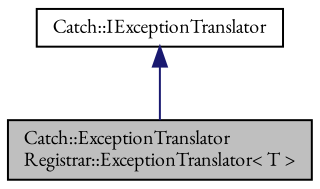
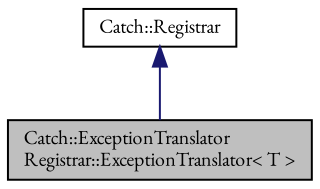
(160, 28) -> (160, 28)
